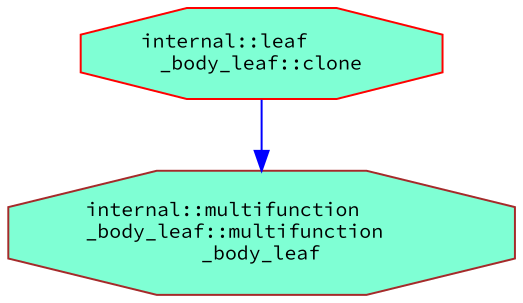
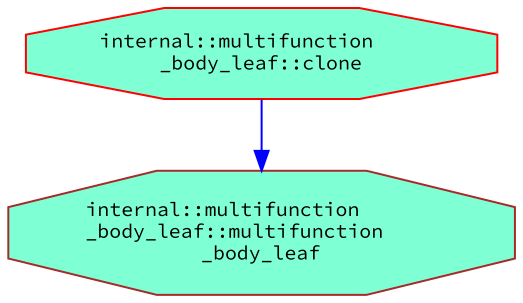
(262, 54) -> (262, 54)
